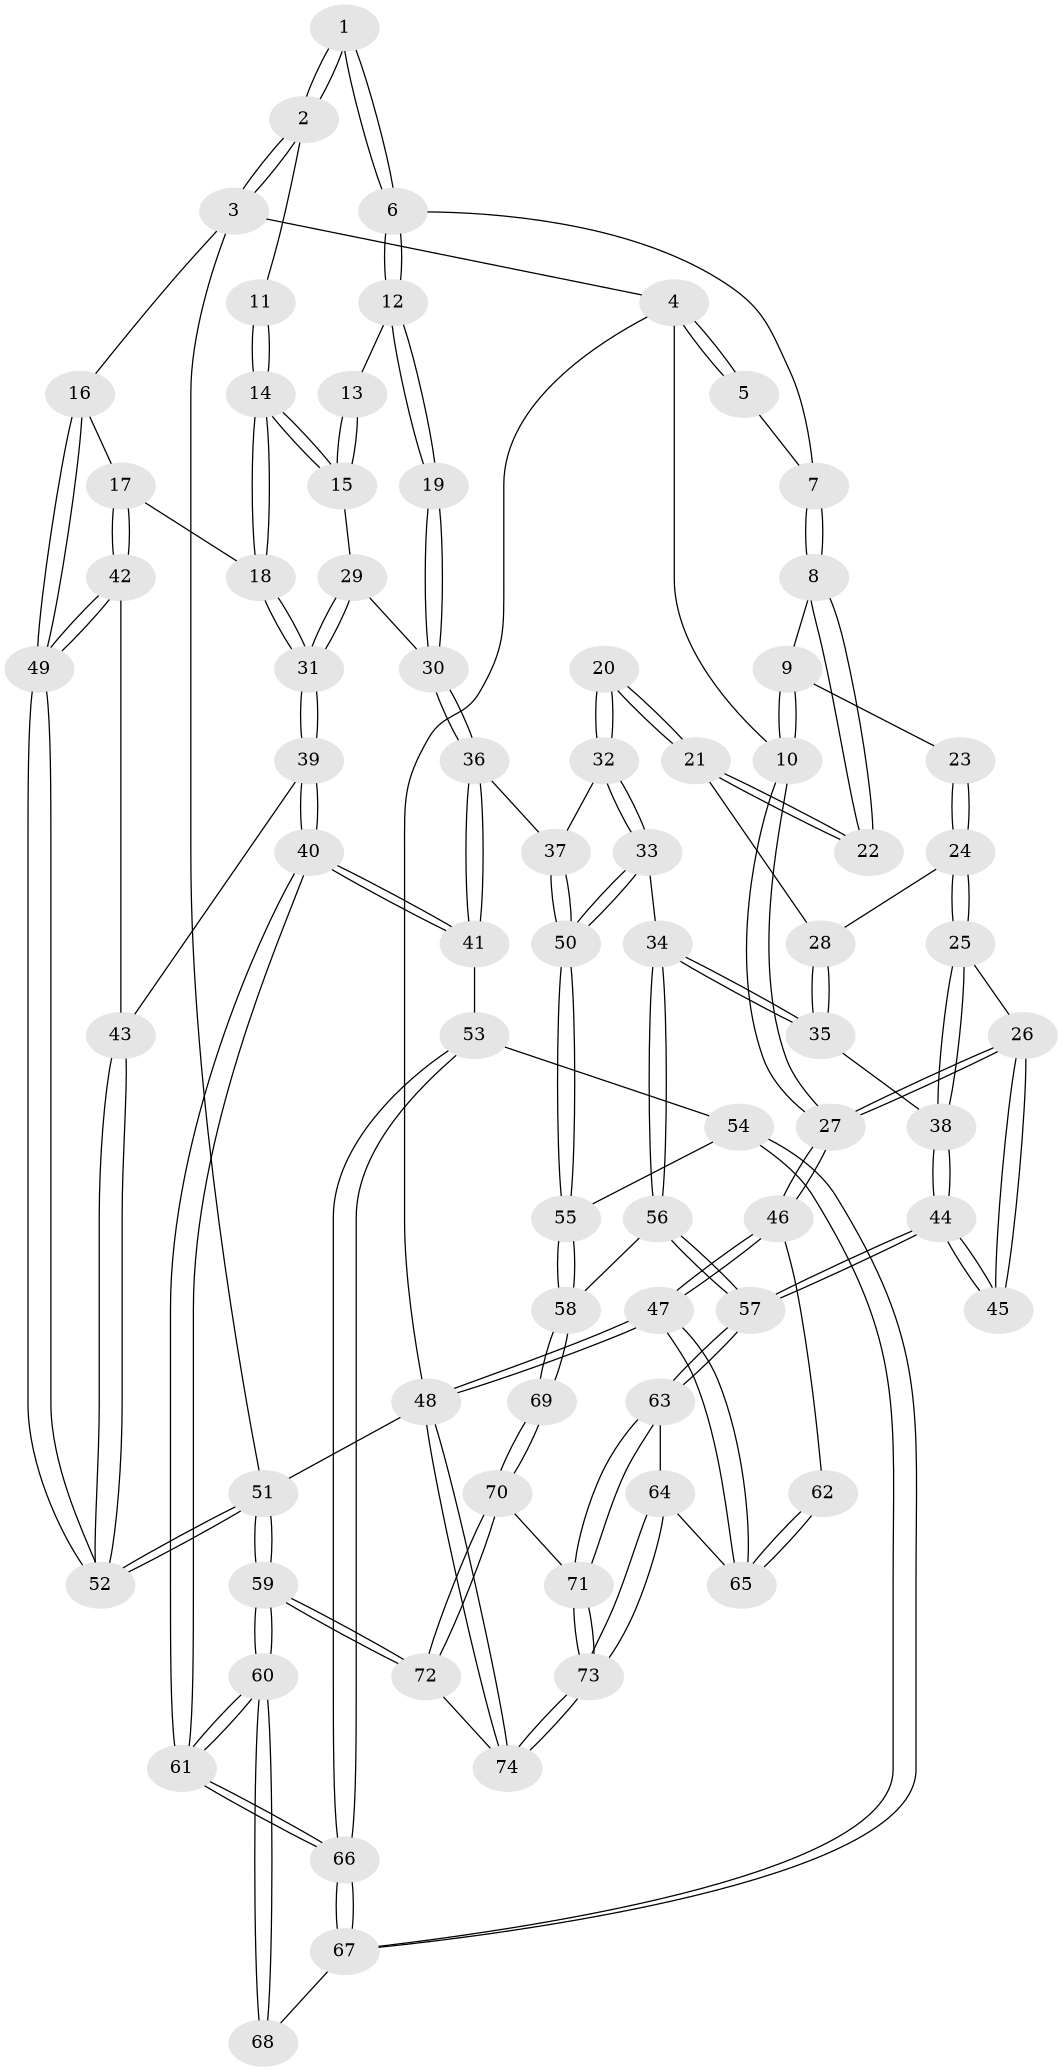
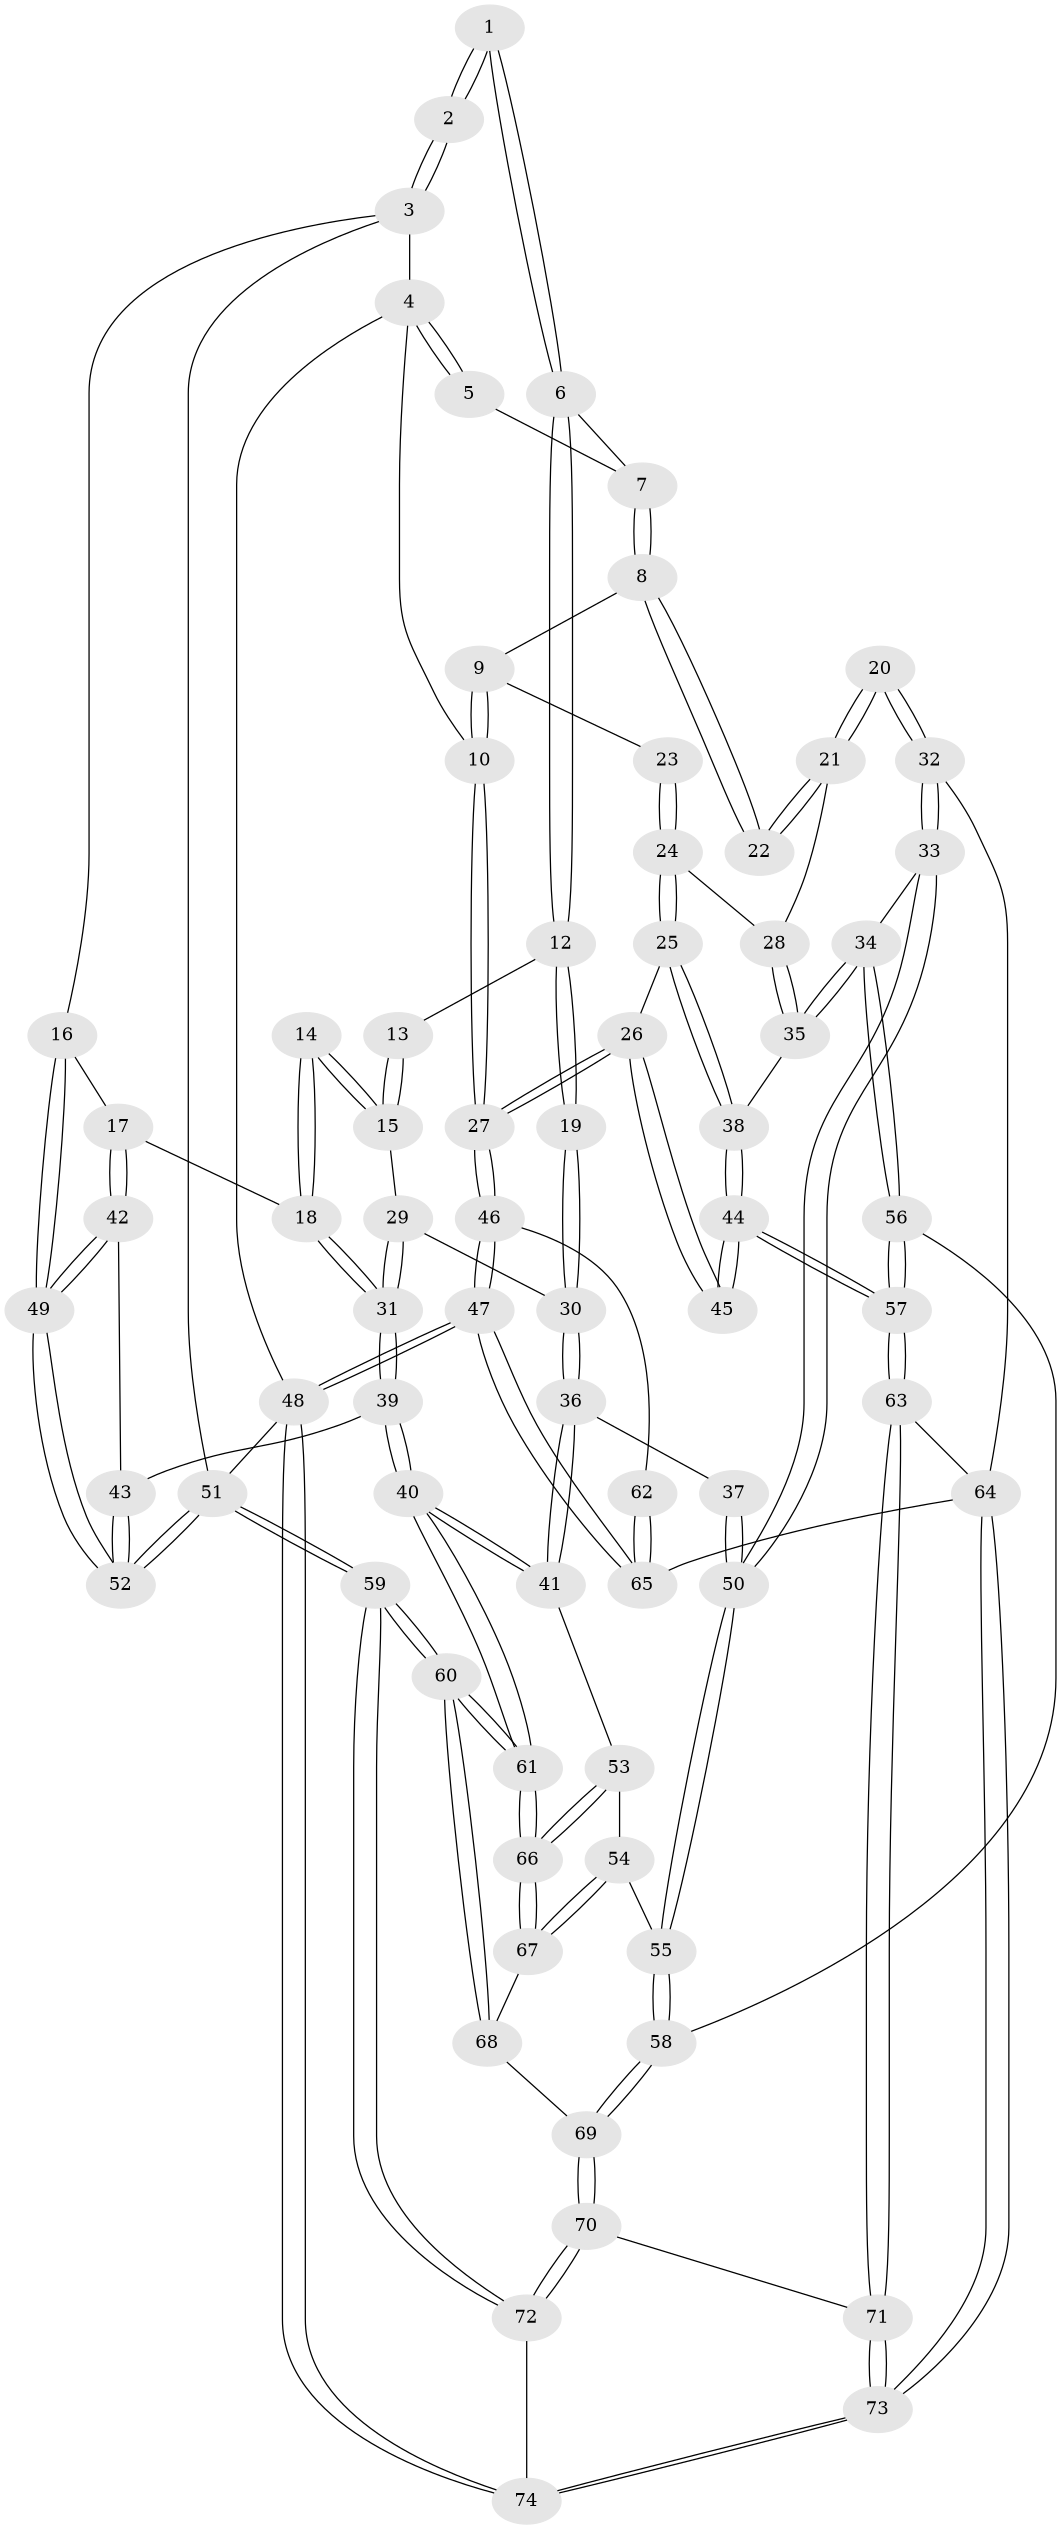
(261, 303) -> none
(580, 807) -> (1008, 1119)
none -> (537, 2089)
